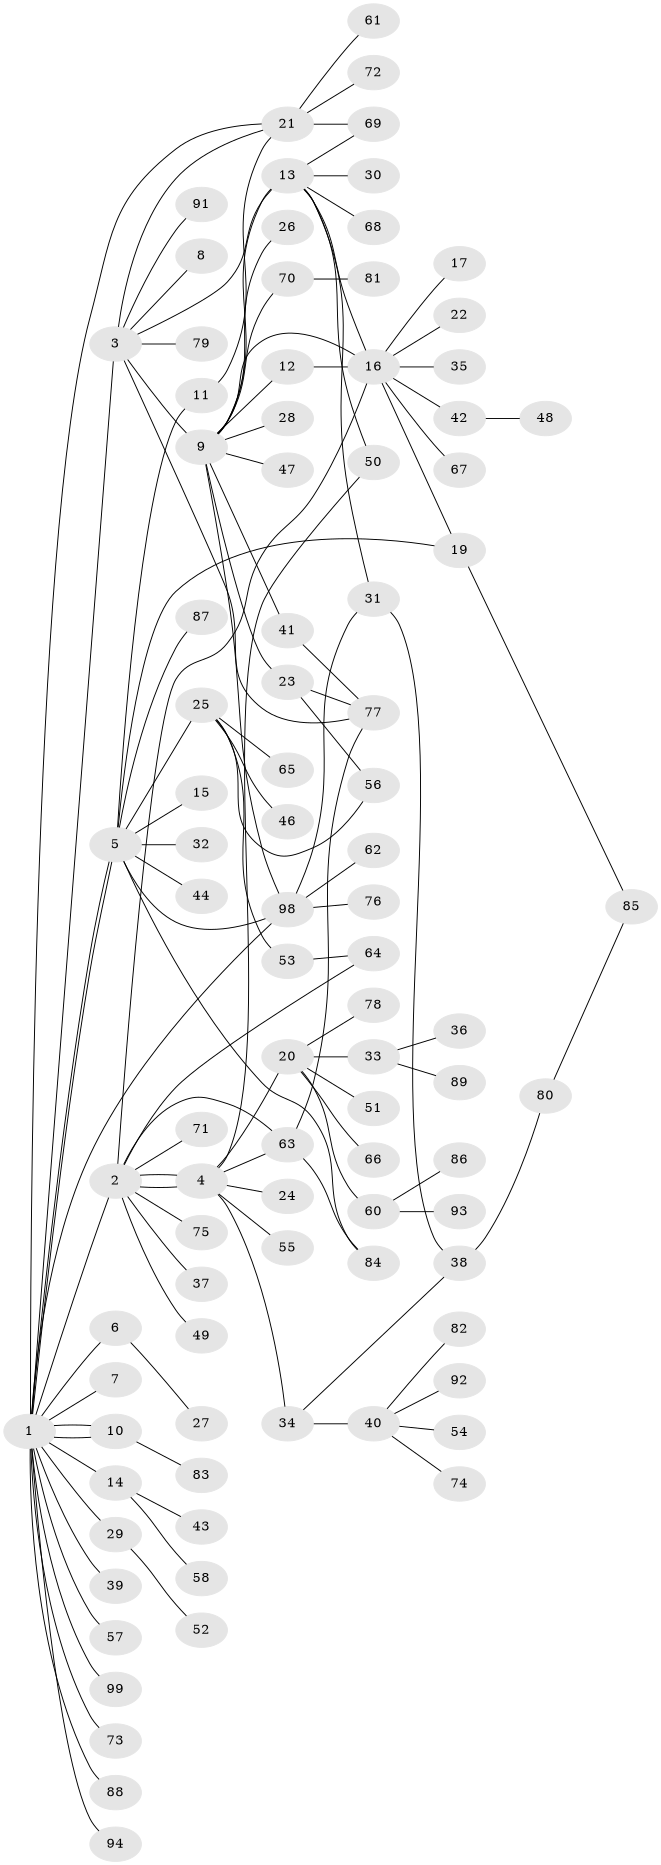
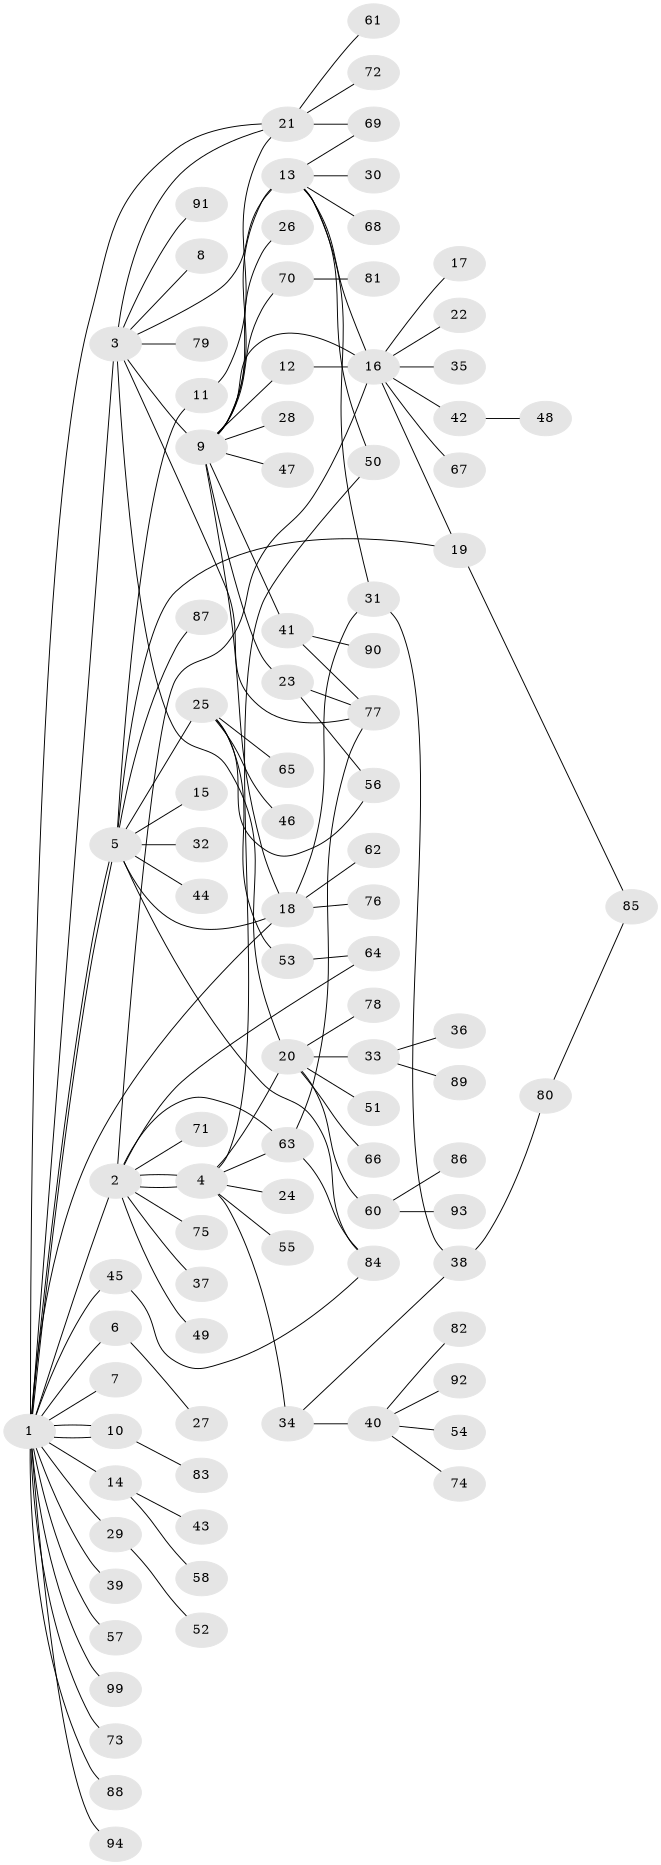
none -> (374, 651)
none -> (163, 701)
(288, 910) -> (288, 910)
none -> (116, 1277)
